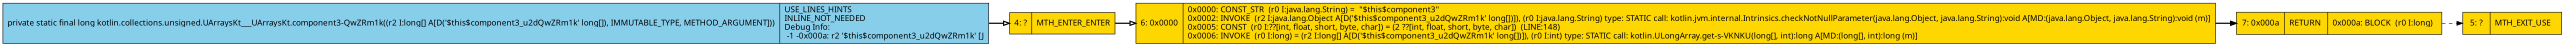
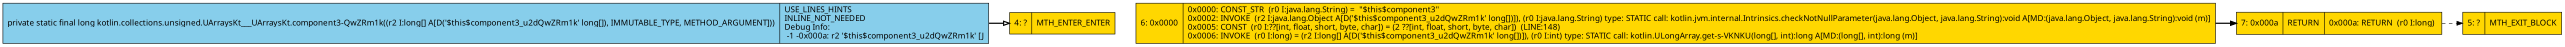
(1123, 23) -> none
(2384, 23) -> (2383, 23)
(2523, 23) -> (2523, 23)
